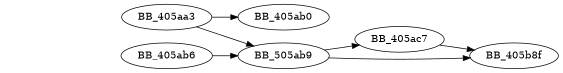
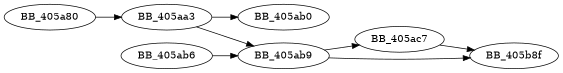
none -> (50, 17)
(284, 56) -> (284, 56)
